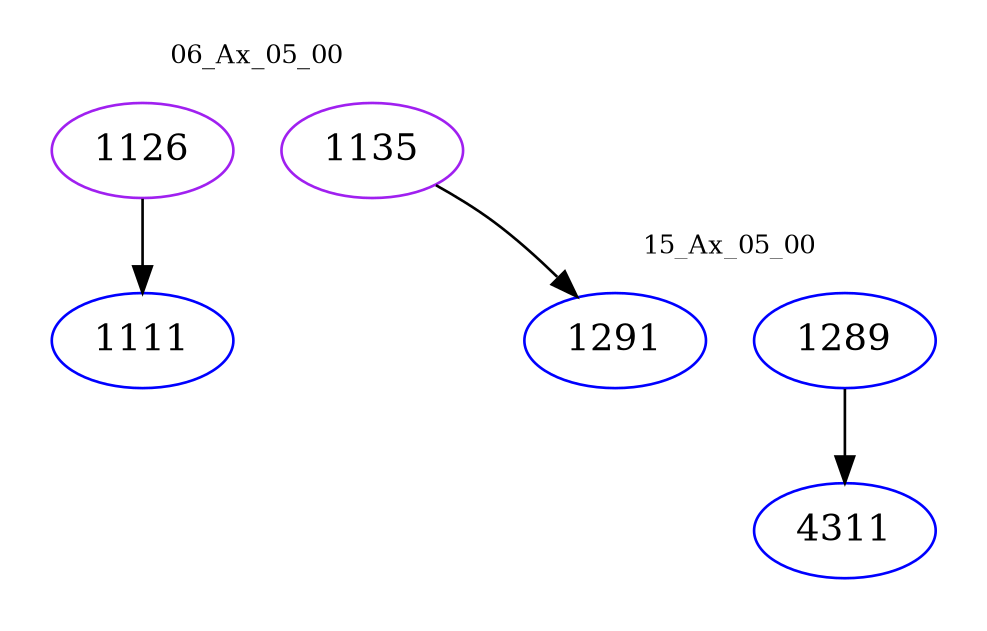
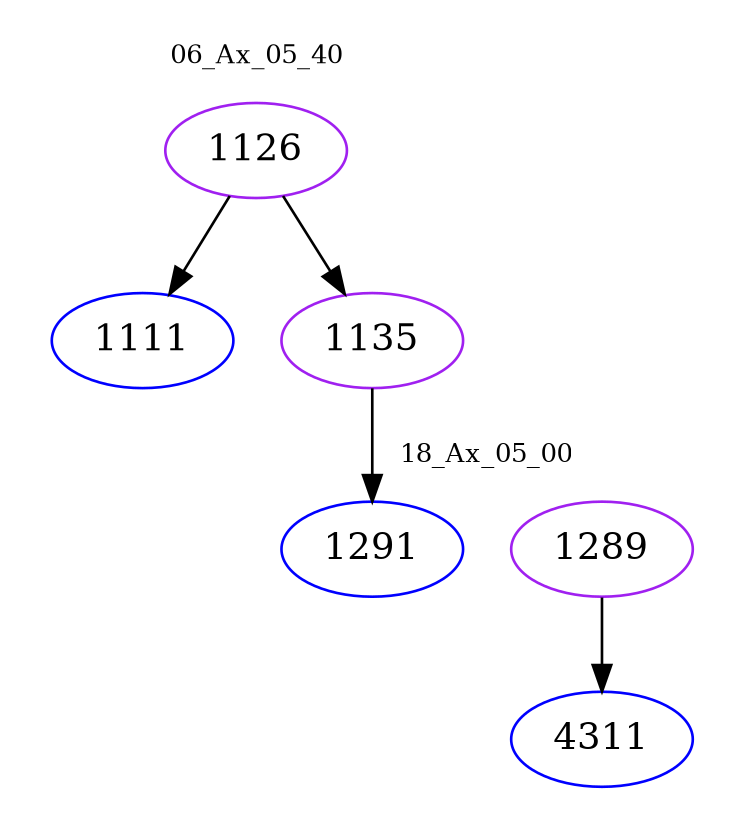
(257, 57) -> (257, 57)
none -> (307, 234)
(730, 247) -> (487, 455)
(845, 341) -> (602, 549)
